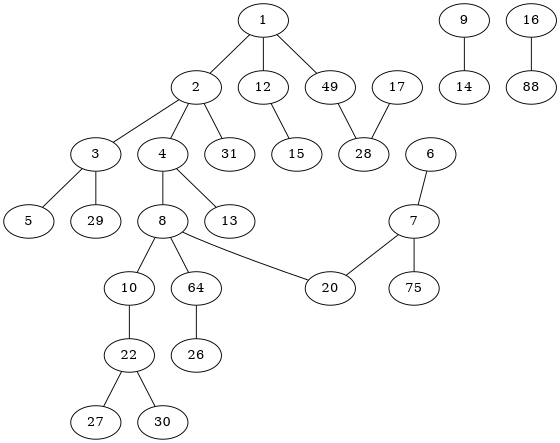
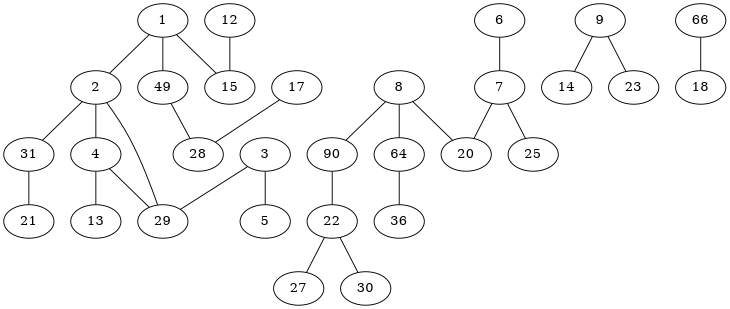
(531, 20) -> (701, 20)
(263, 54) -> (196, 54)
(531, 87) -> (701, 87)
none -> (634, 87)
(146, 121) -> (136, 152)
(163, 188) -> (129, 188)
none -> (29, 221)
(129, 288) -> (332, 154)
(414, 288) -> (533, 154)
(196, 355) -> (399, 221)
